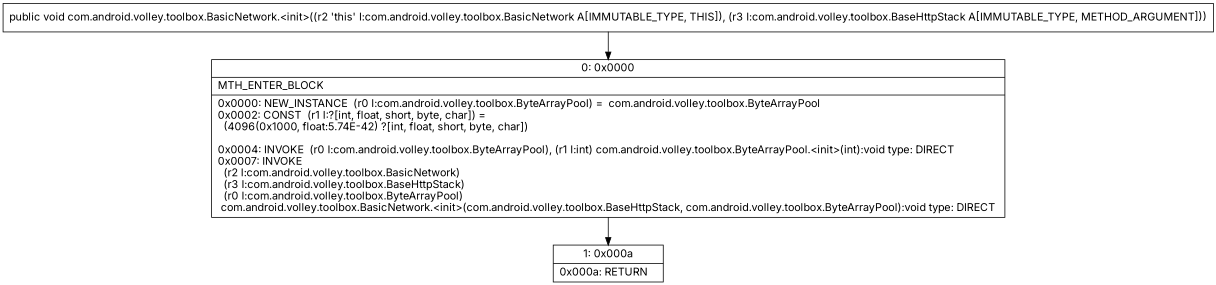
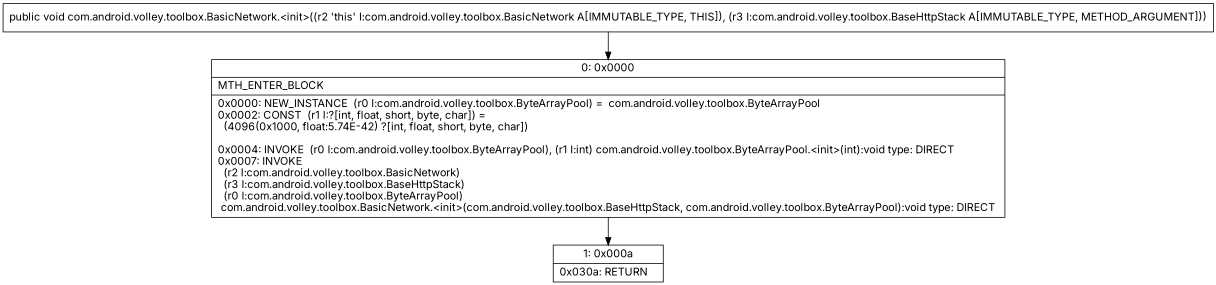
(608, 272) -> (608, 272)
